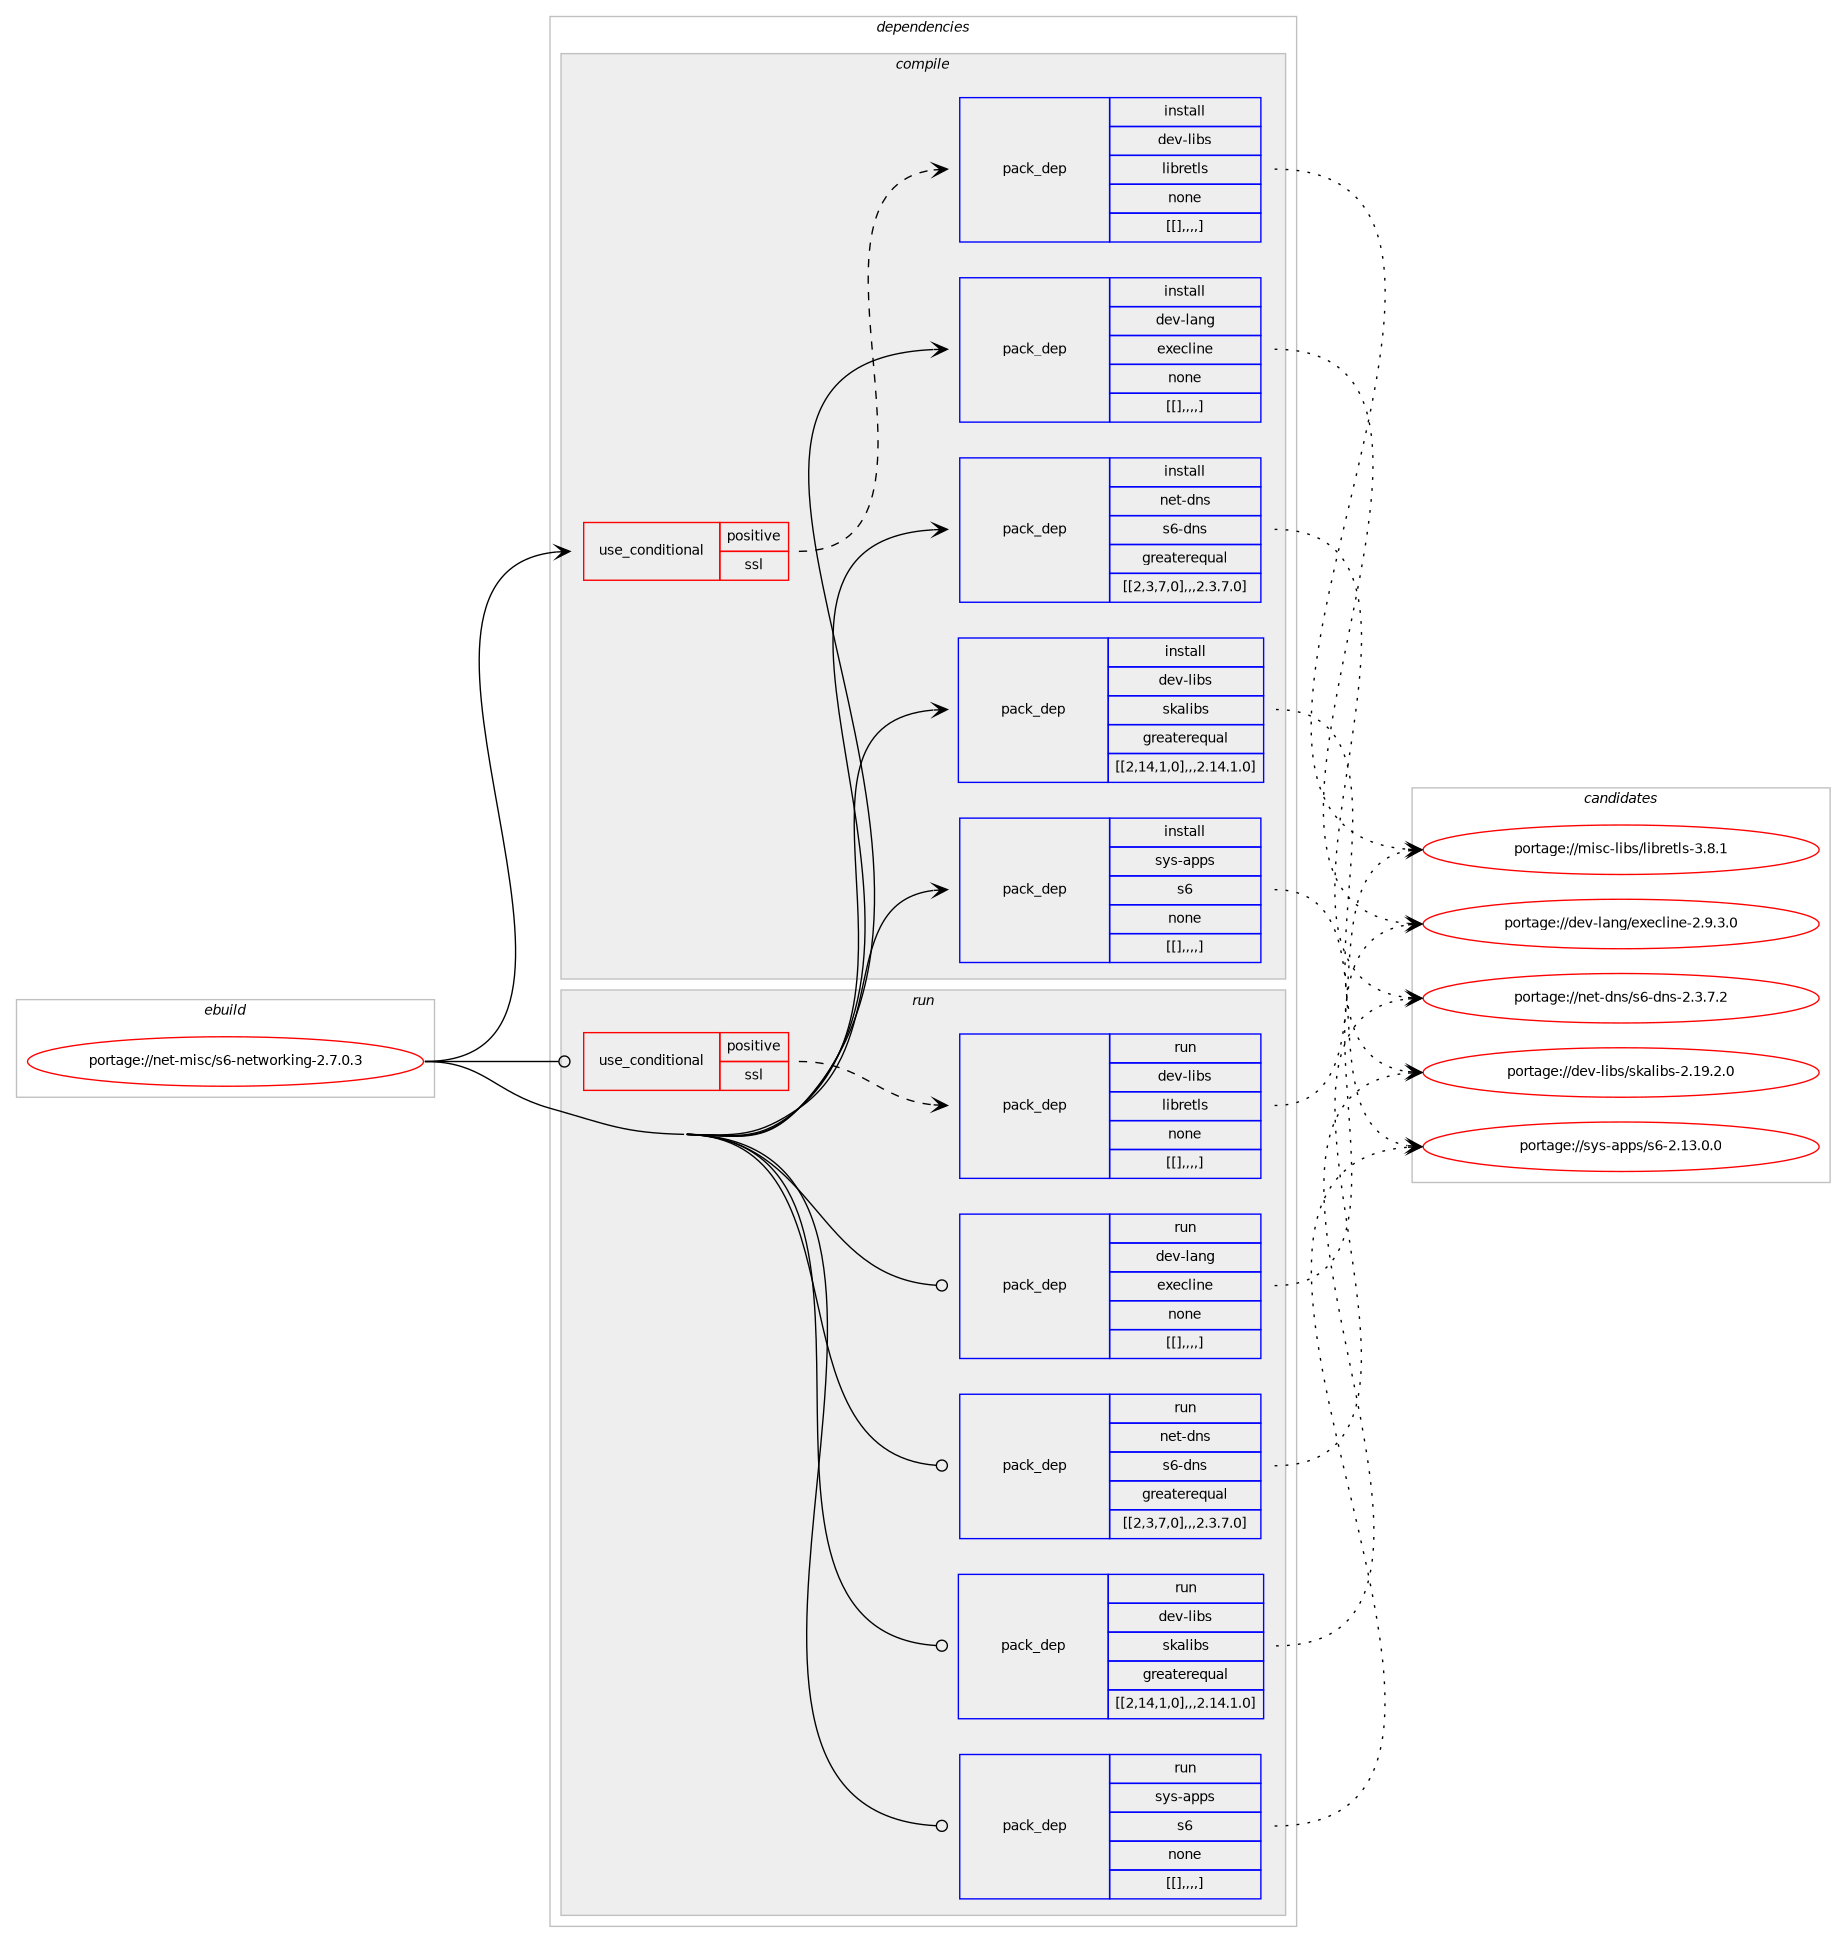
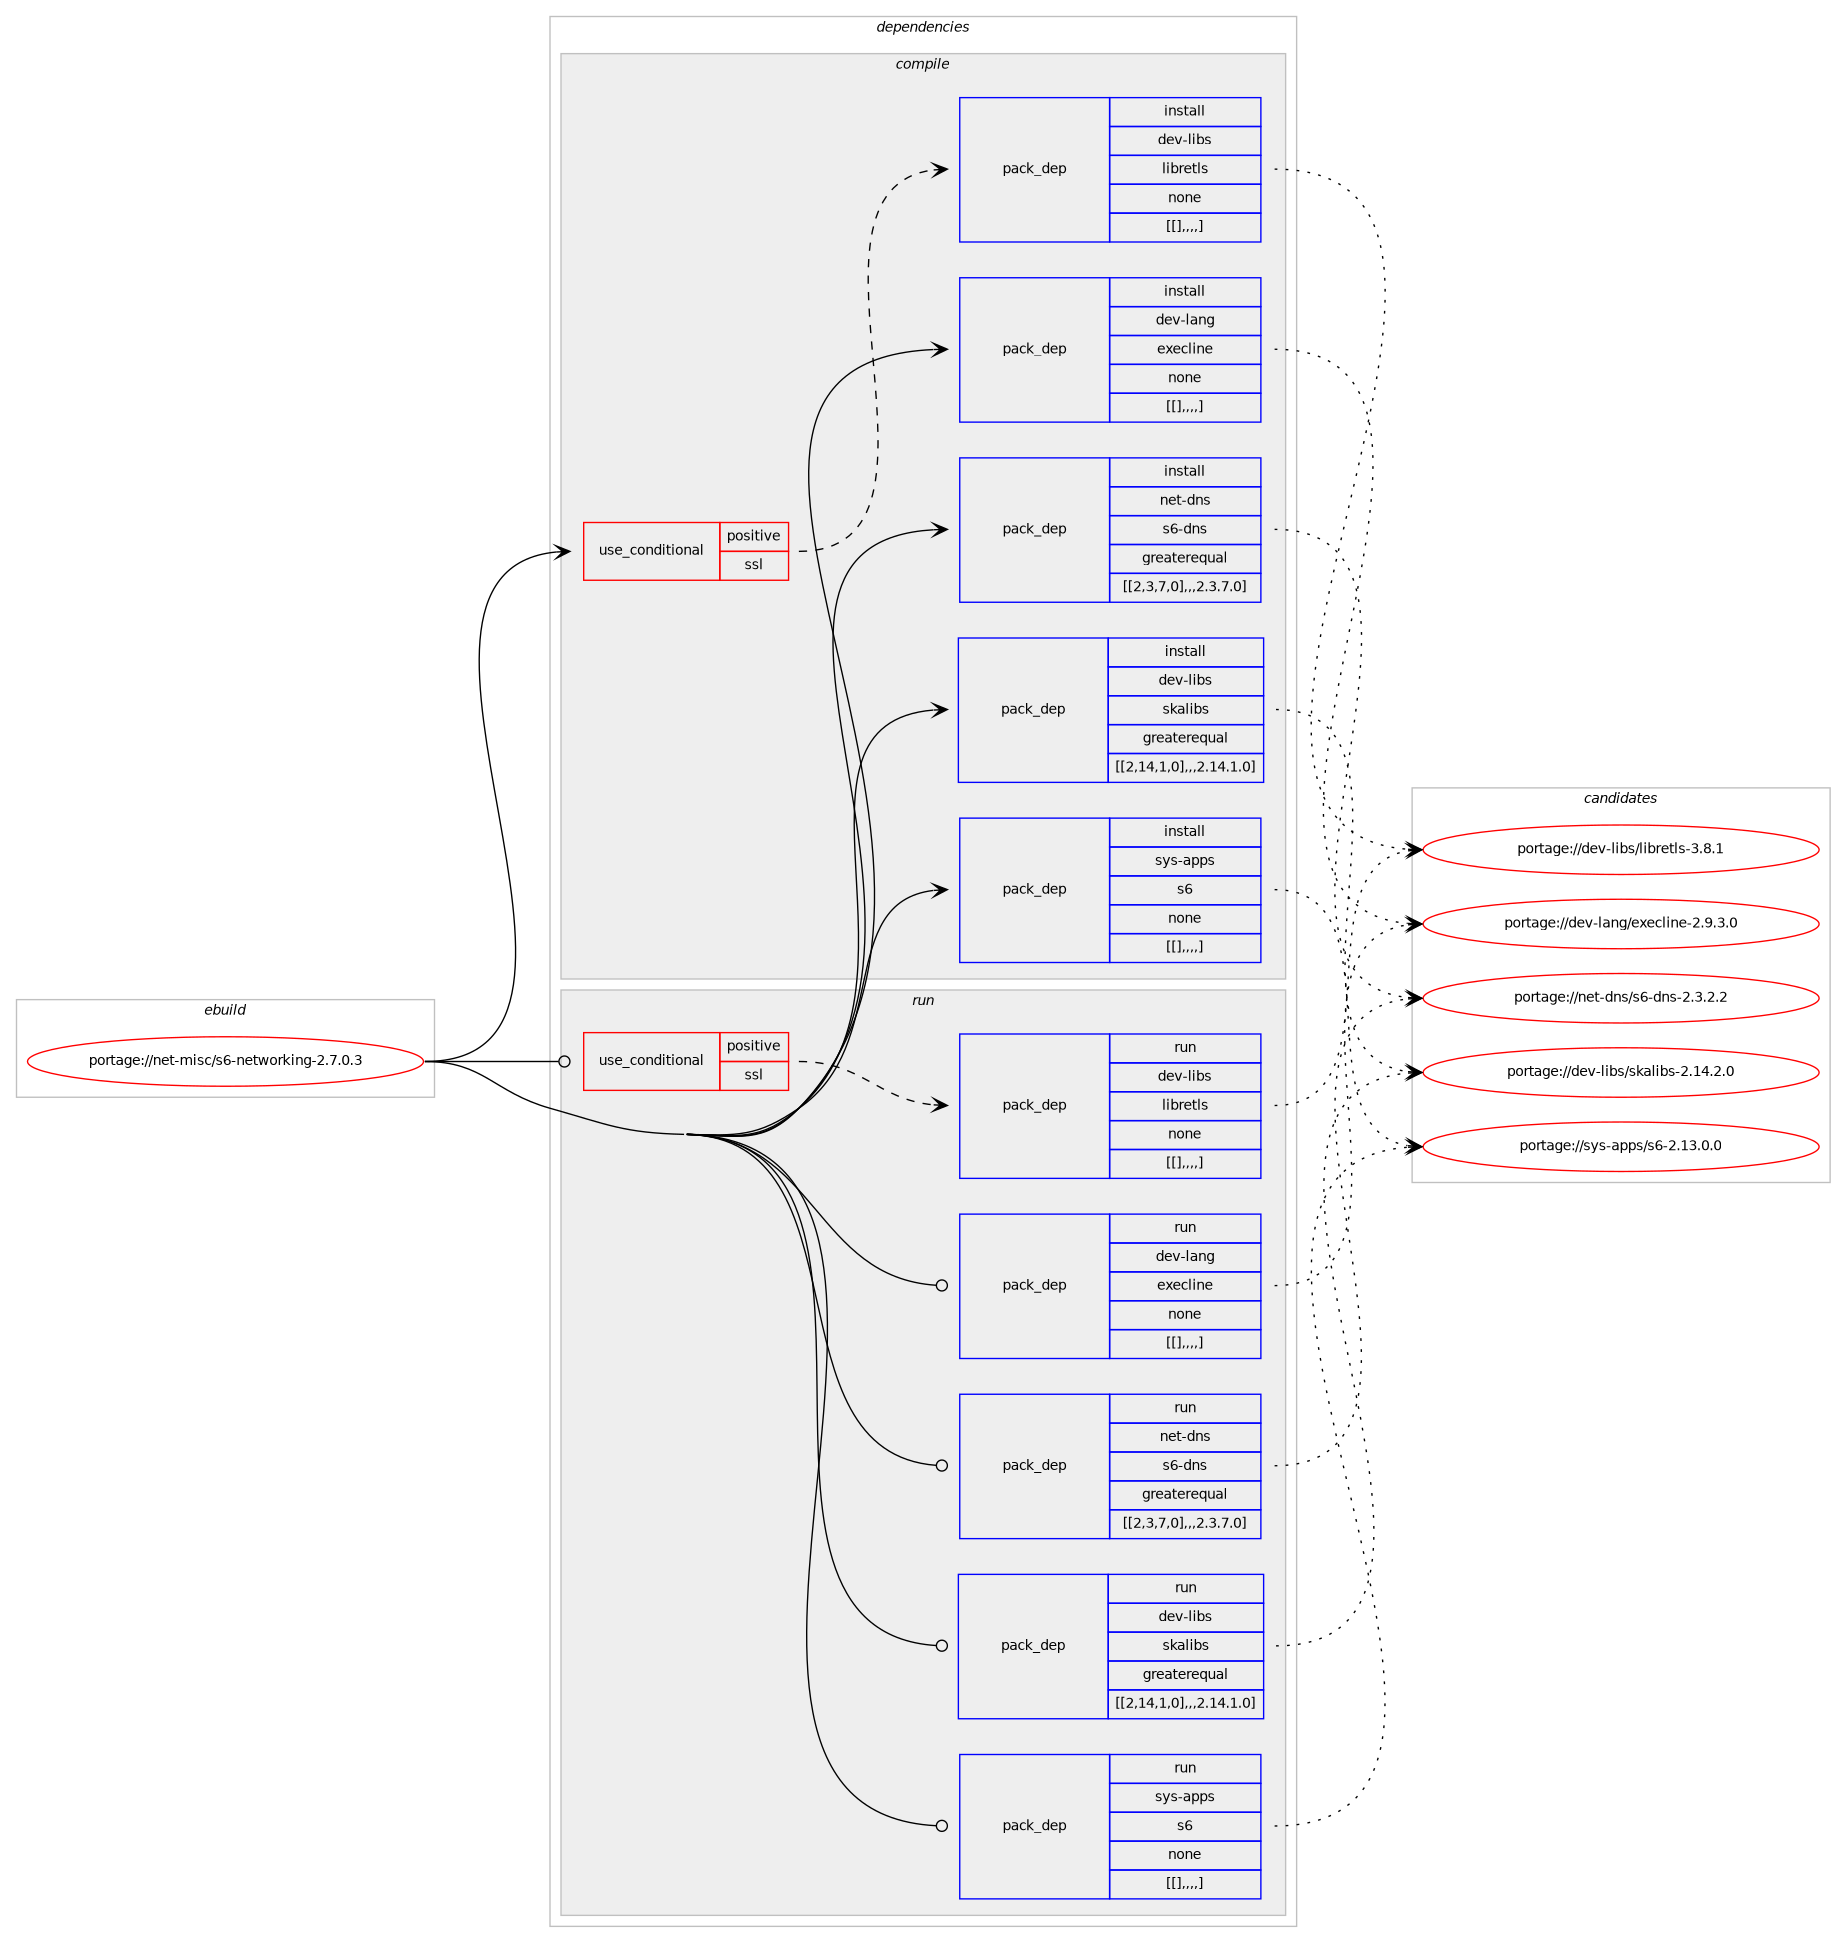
(1621, 850) -> (1621, 850)
(1621, 998) -> (1621, 998)
(1621, 1072) -> (1621, 1072)
